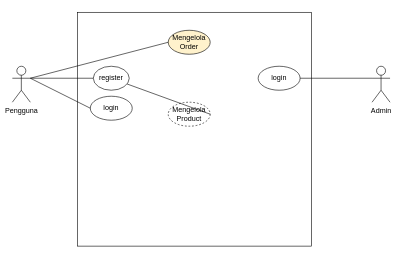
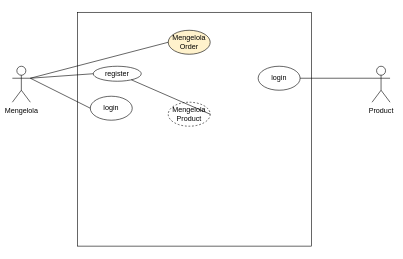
(111, 78) -> (117, 74)
(22, 111) -> (22, 111)
(382, 111) -> (382, 111)
